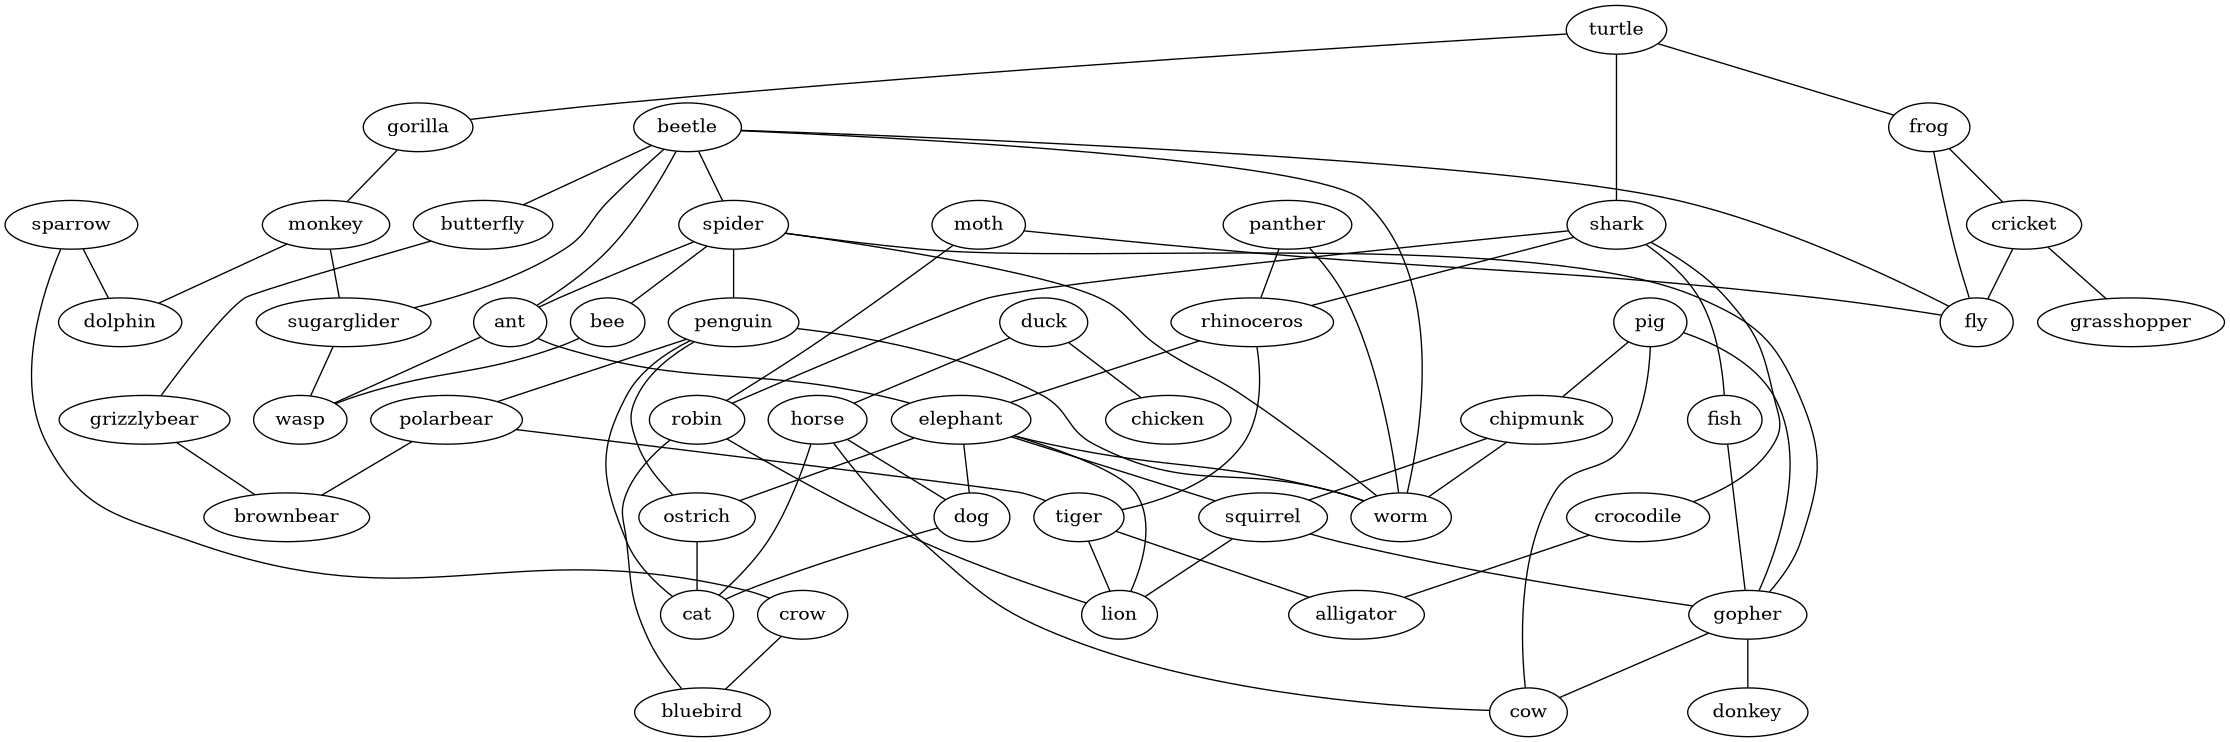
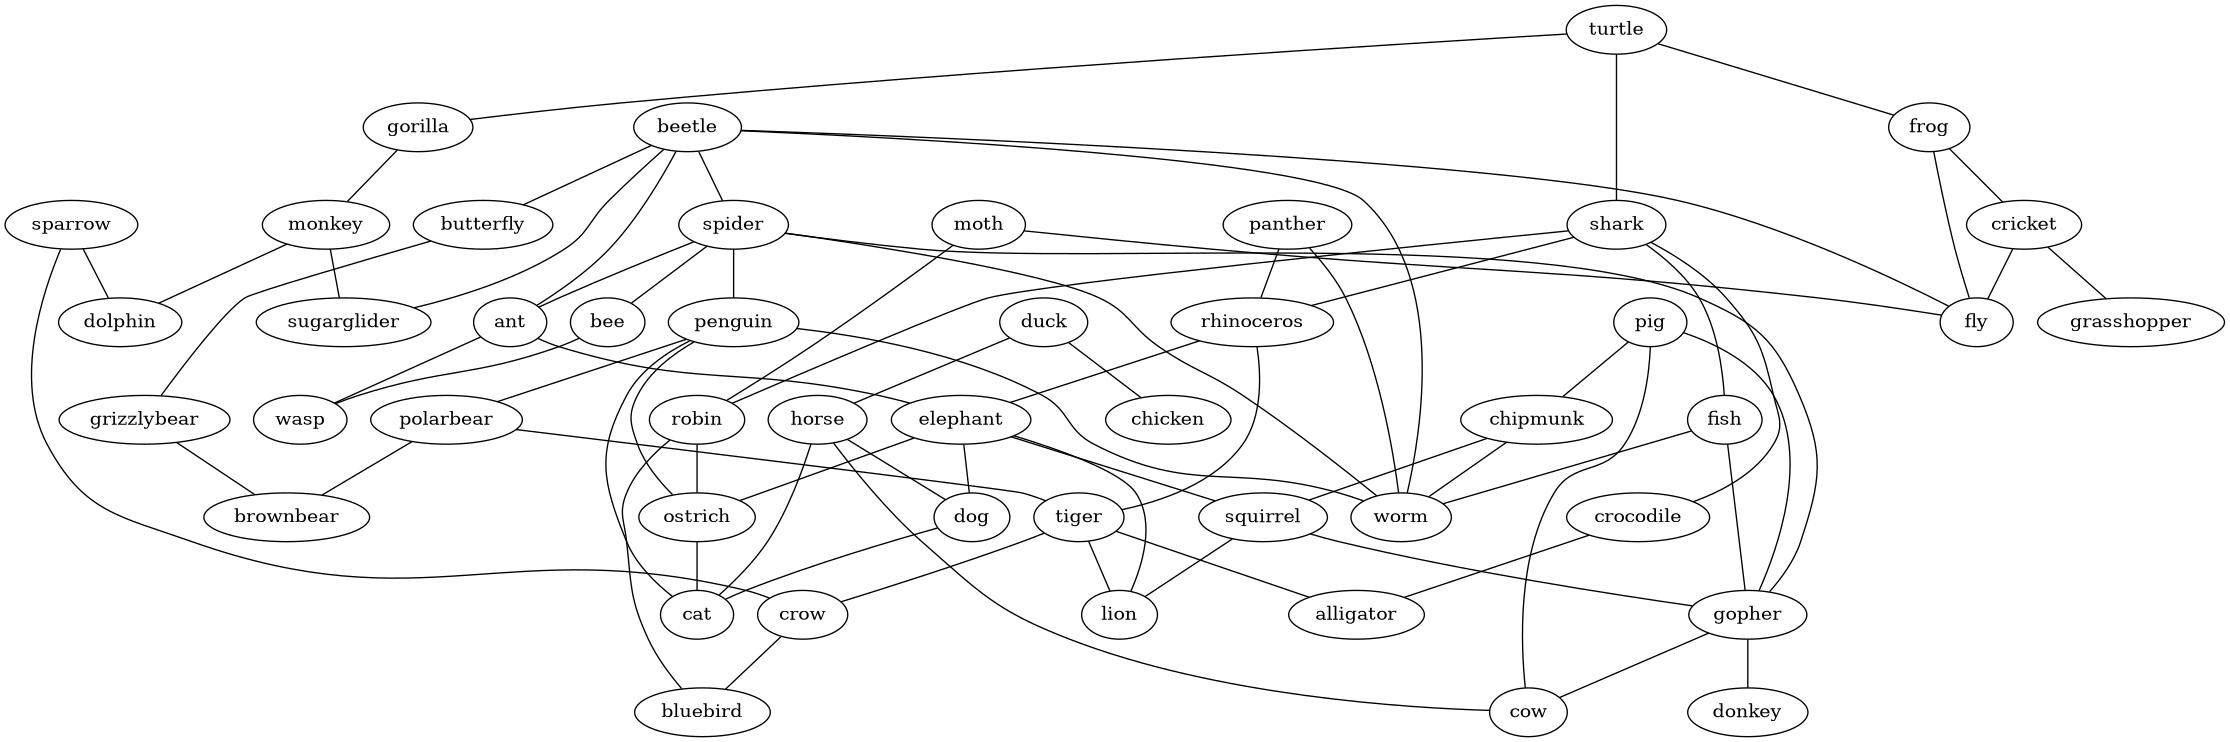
(322, 371) -> none
(1190, 466) -> (1567, 467)
(892, 528) -> (697, 469)
none -> (938, 571)
